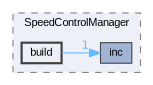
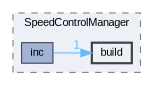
(76, 53) -> (67, 53)
